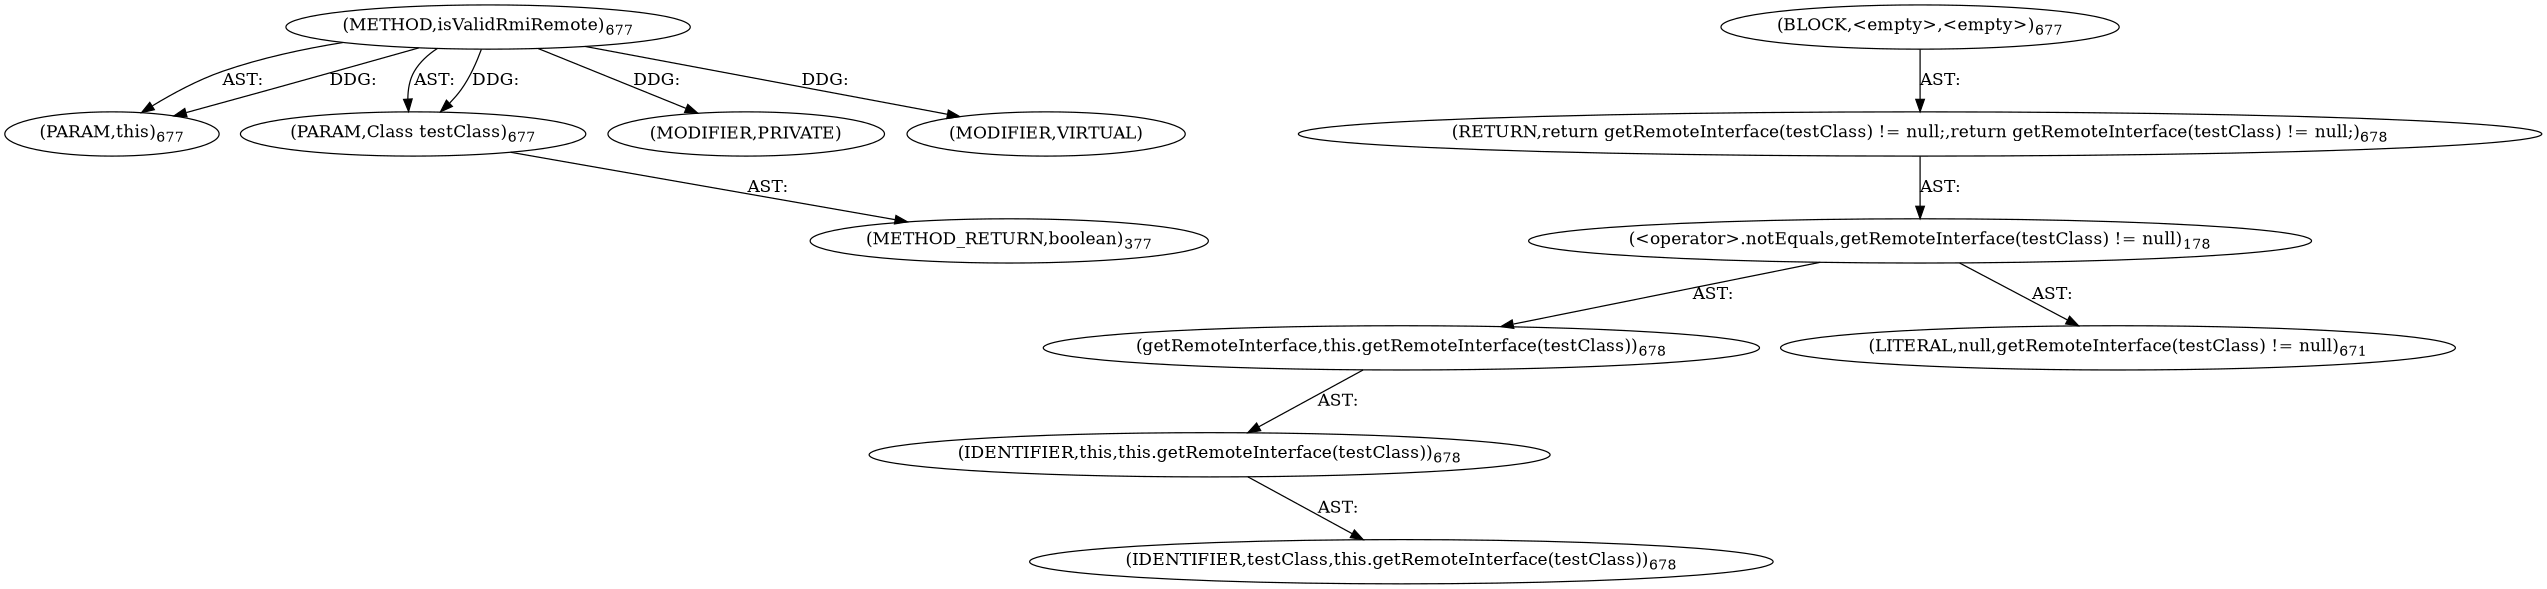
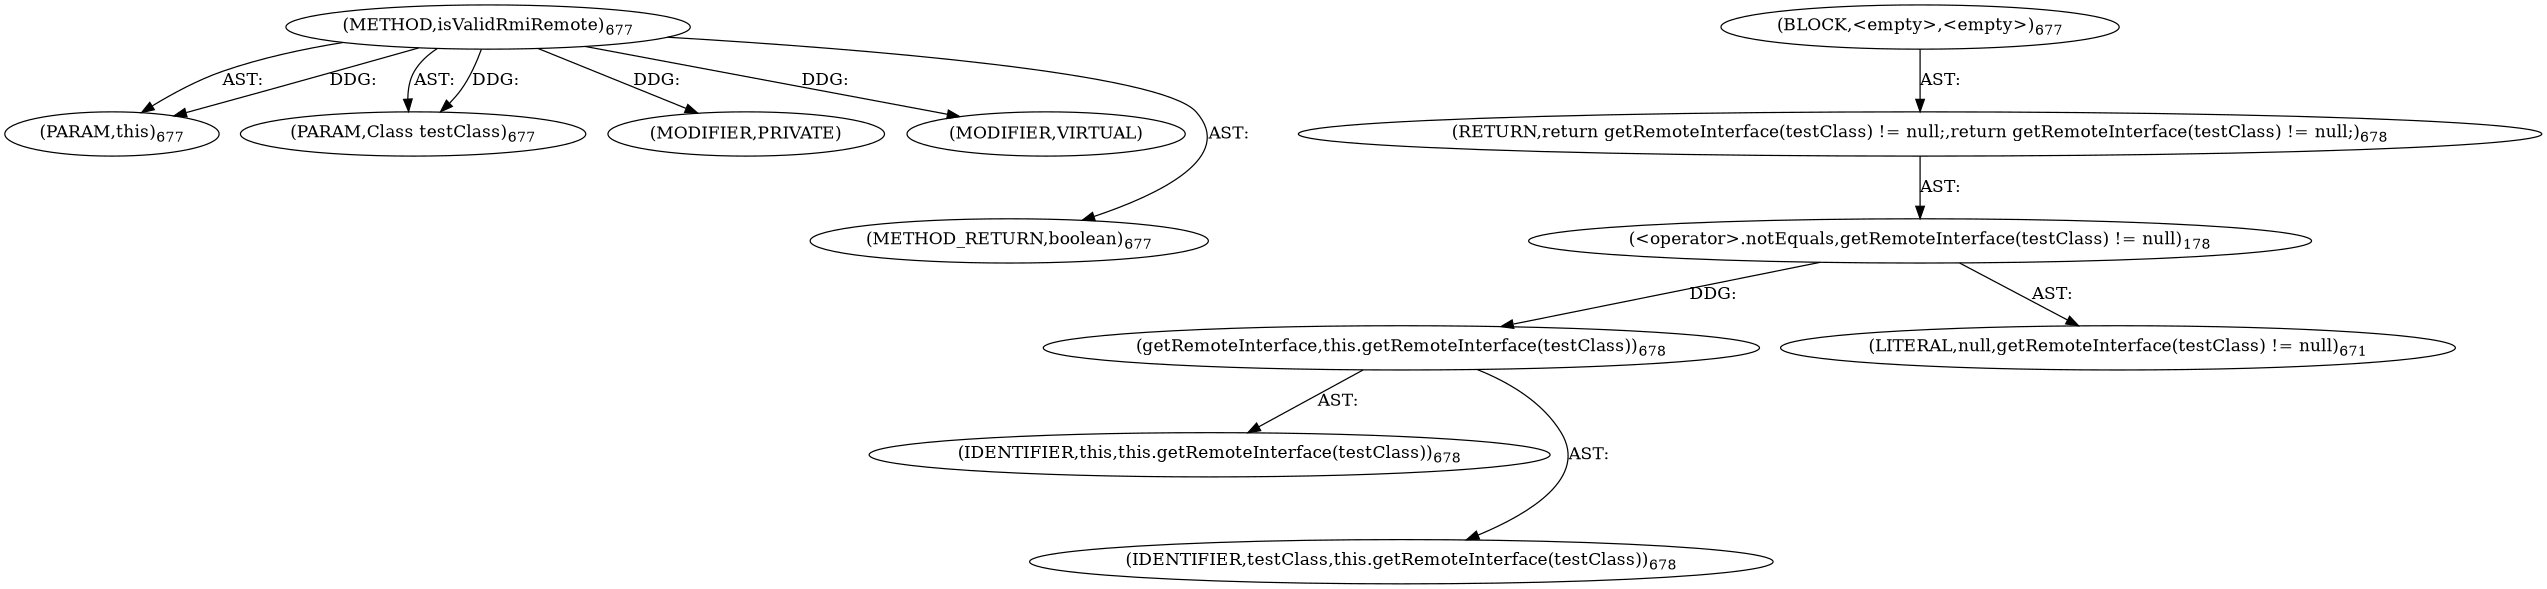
(703, 186) -> (1021, 68)
(1138, 239) -> (1138, 239)
(1716, 294) -> (1716, 294)
(1300, 505) -> (1567, 453)
